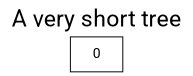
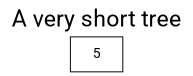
(97, 54) -> (97, 54)
